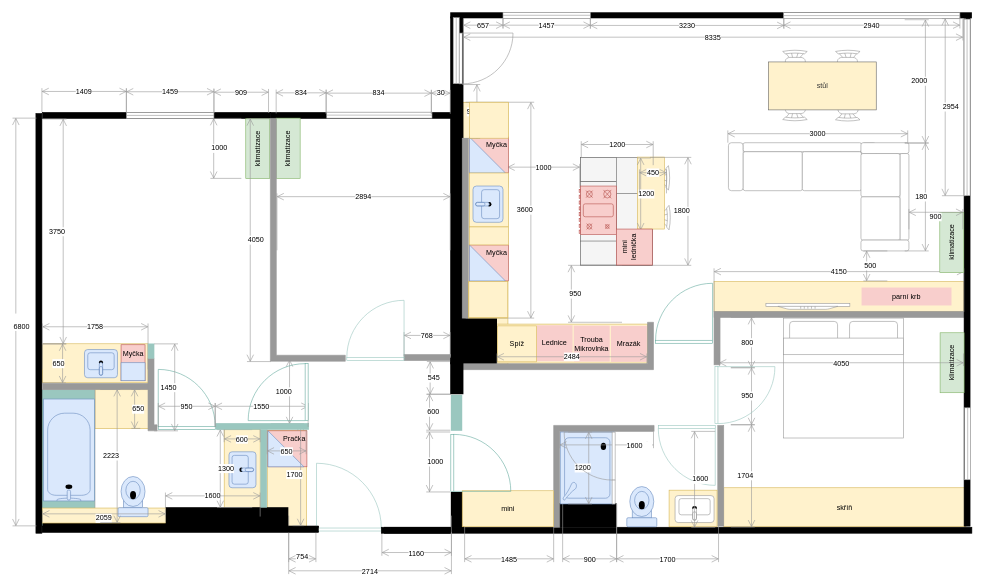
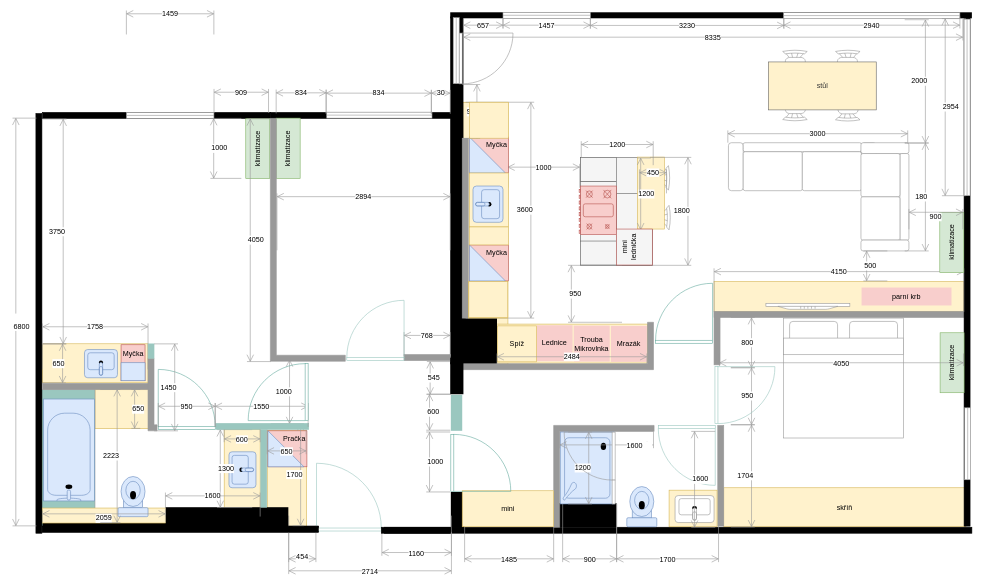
(84, 100) -> none
(170, 101) -> (170, 23)
(635, 247) -> (635, 247)
(302, 556) -> (302, 556)
